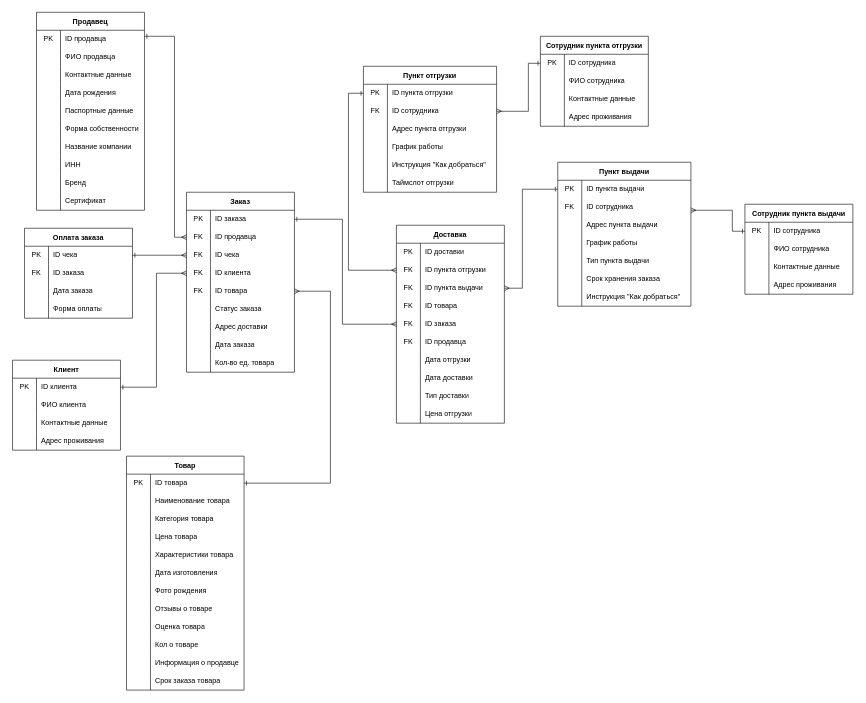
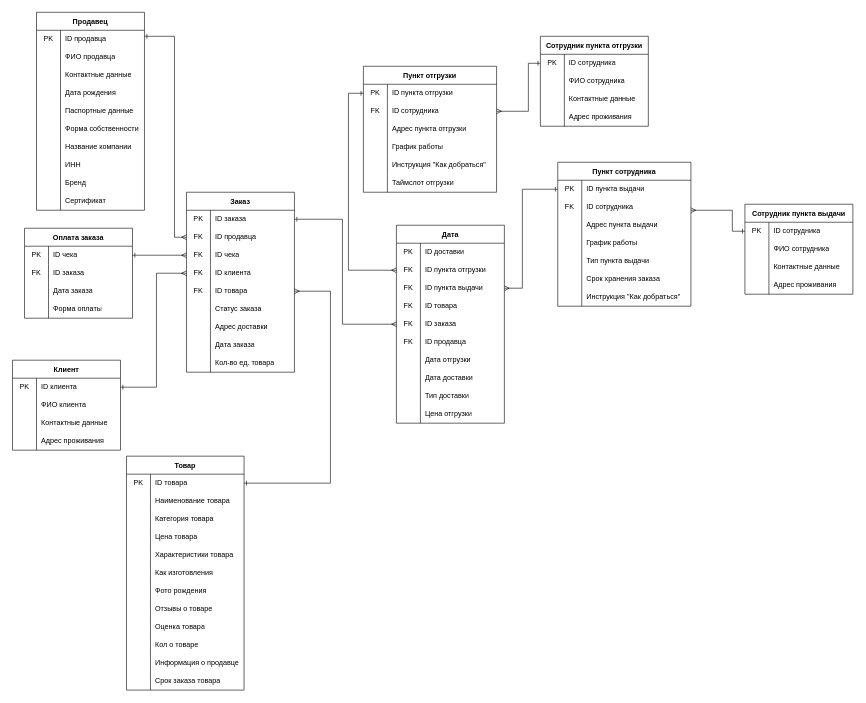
(624, 172) -> (624, 172)
(450, 235) -> (450, 235)
(188, 573) -> (186, 573)
